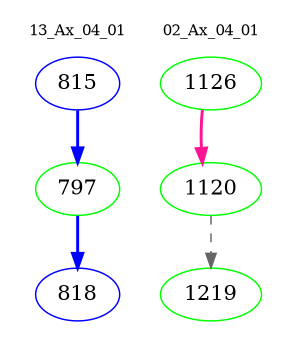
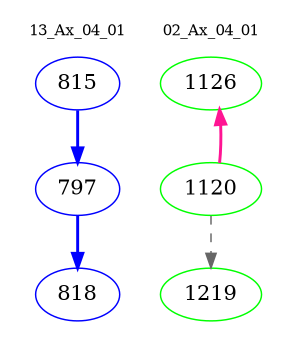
(201, 129) -> (221, 144)
(78, 189) -> (78, 189)
